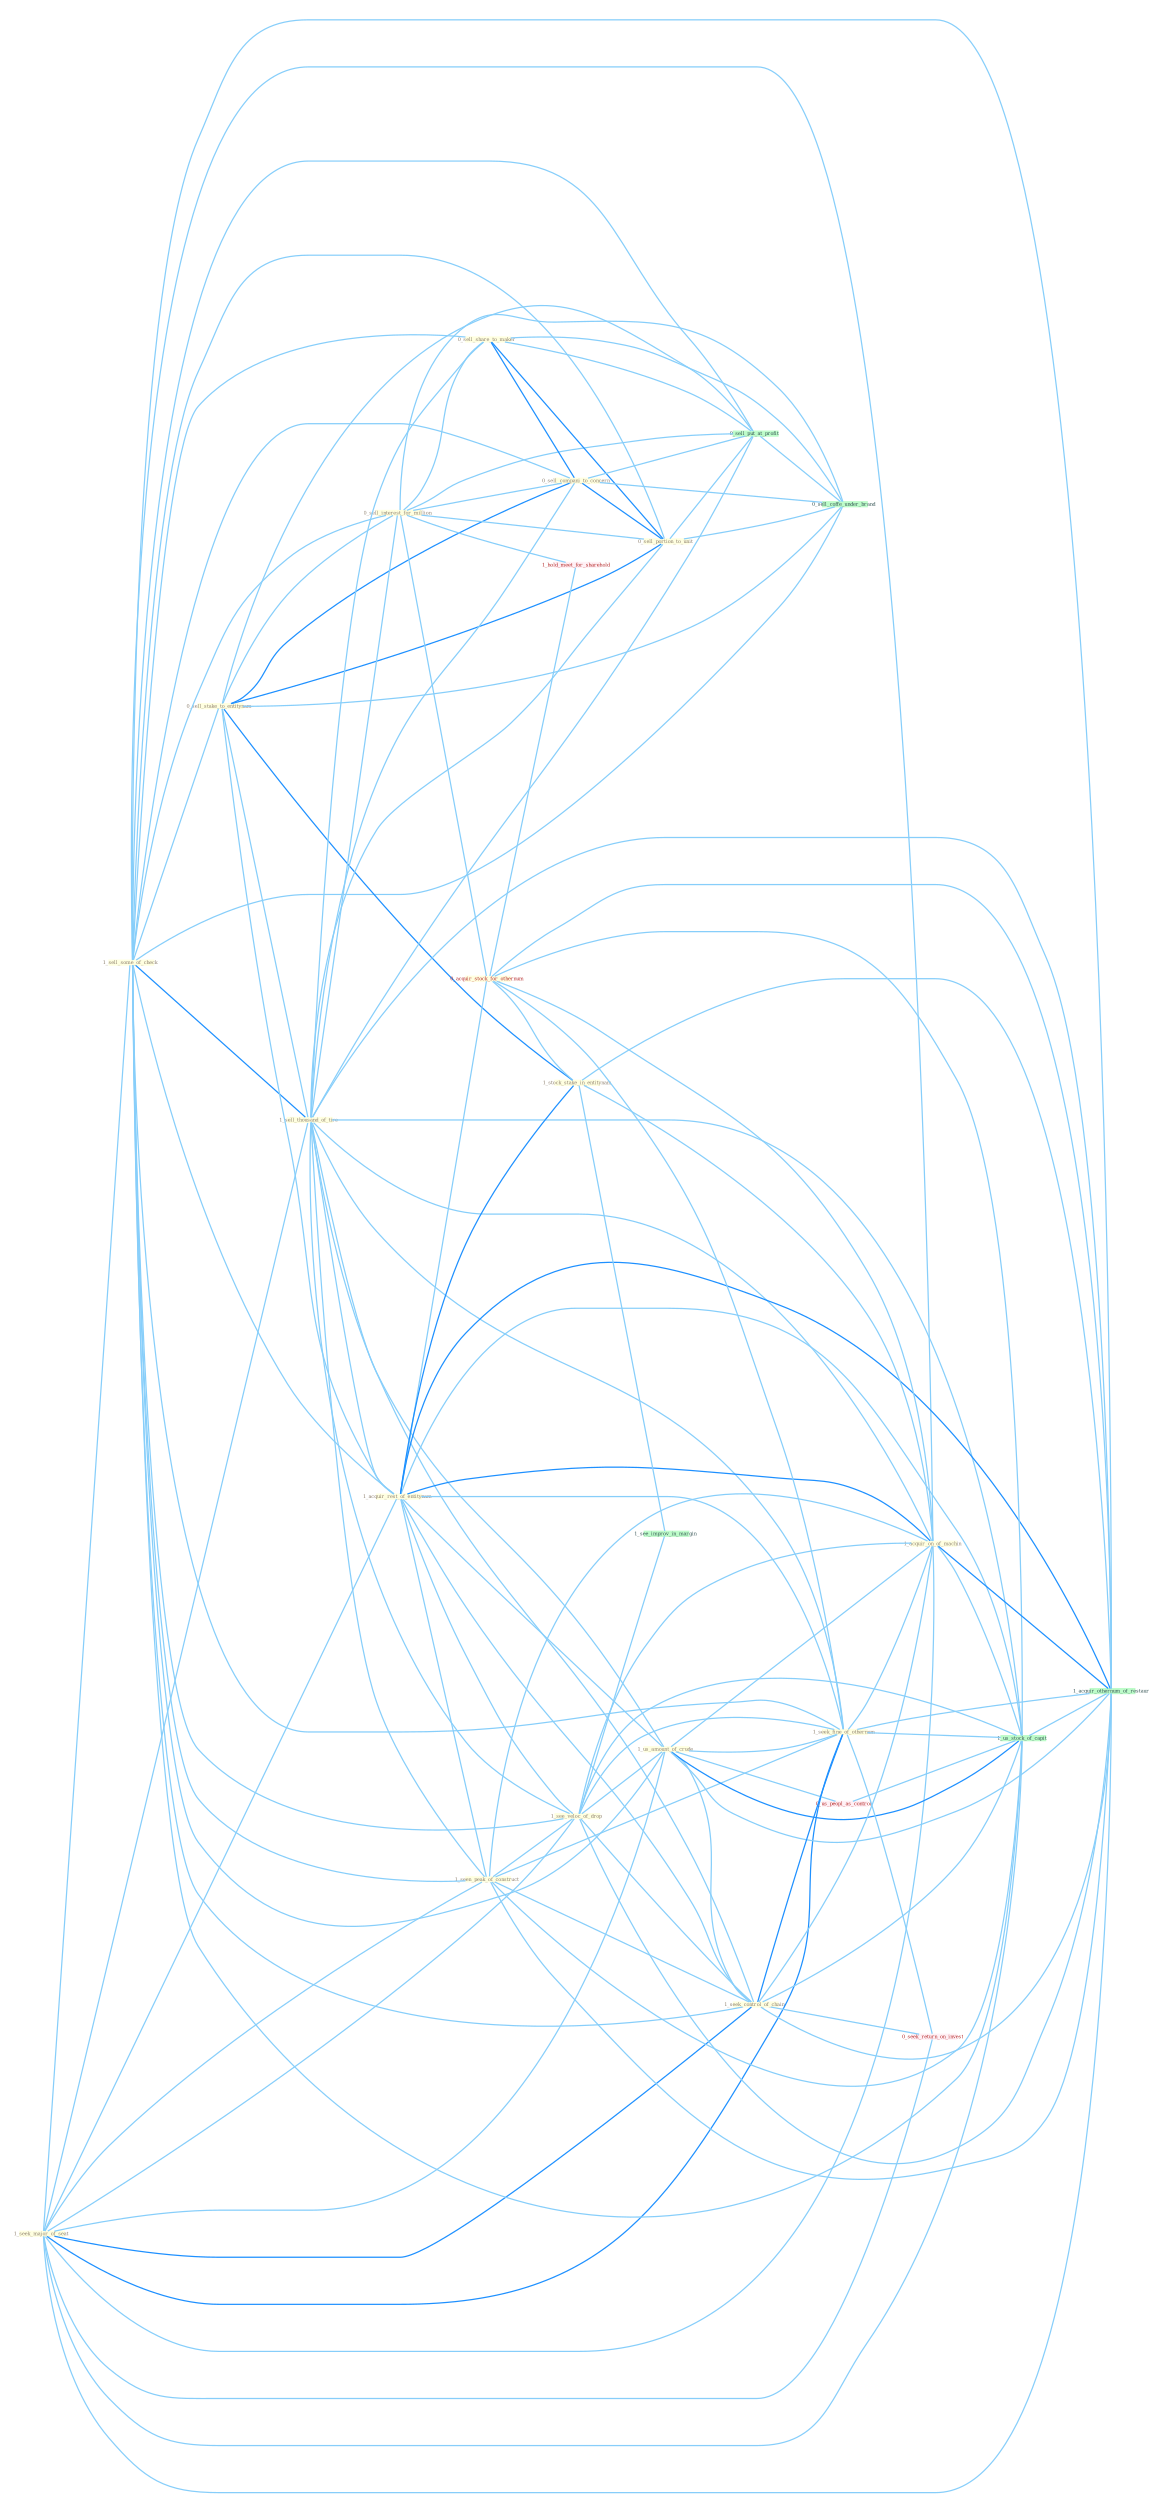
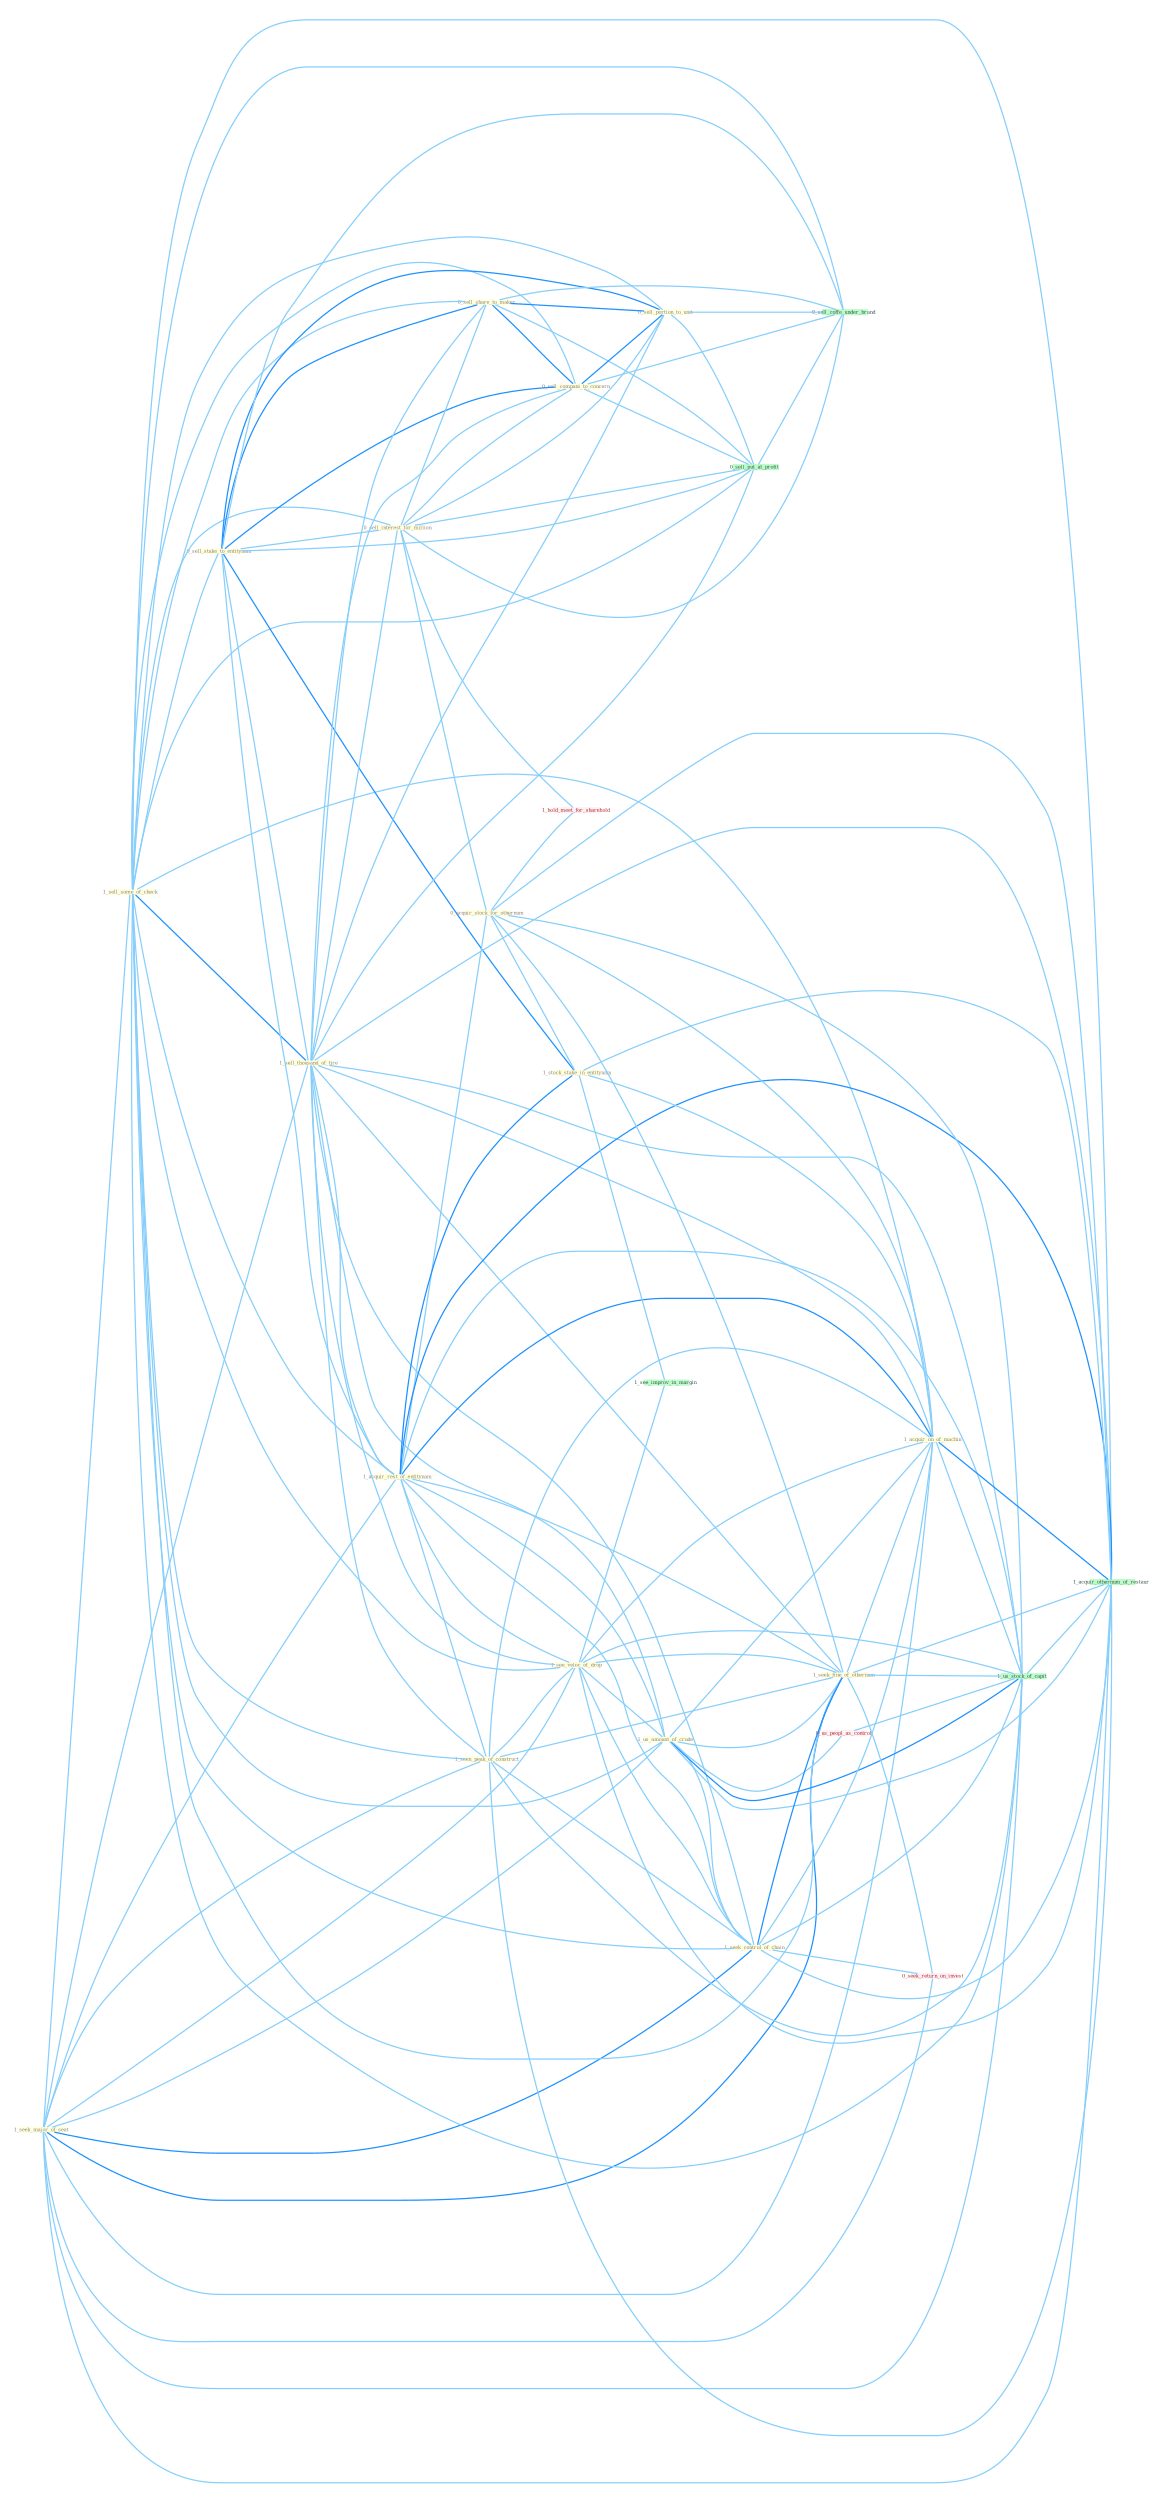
none -> (296, 373)
(488, 979) -> (488, 913)
